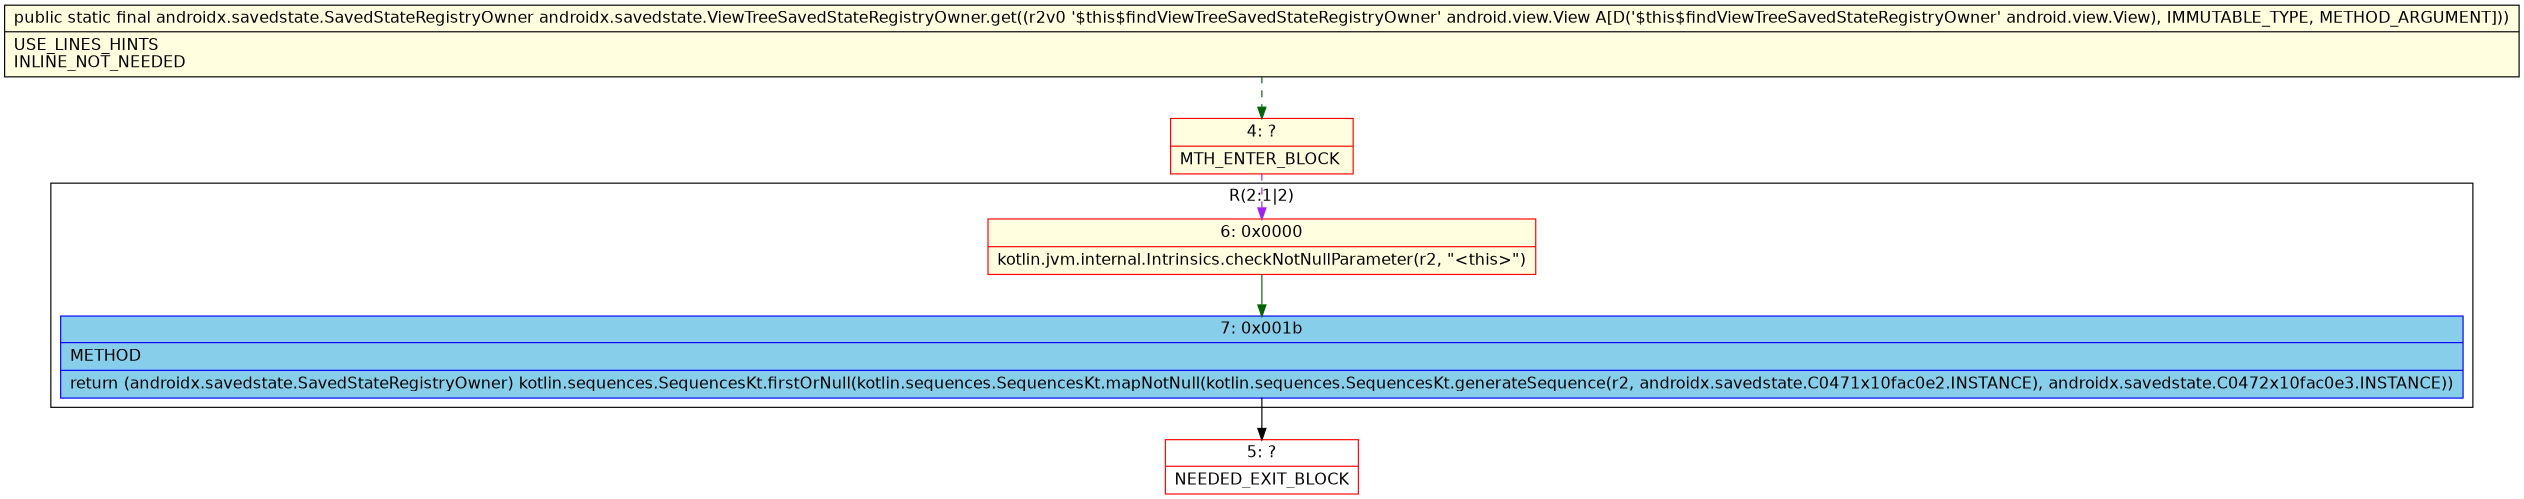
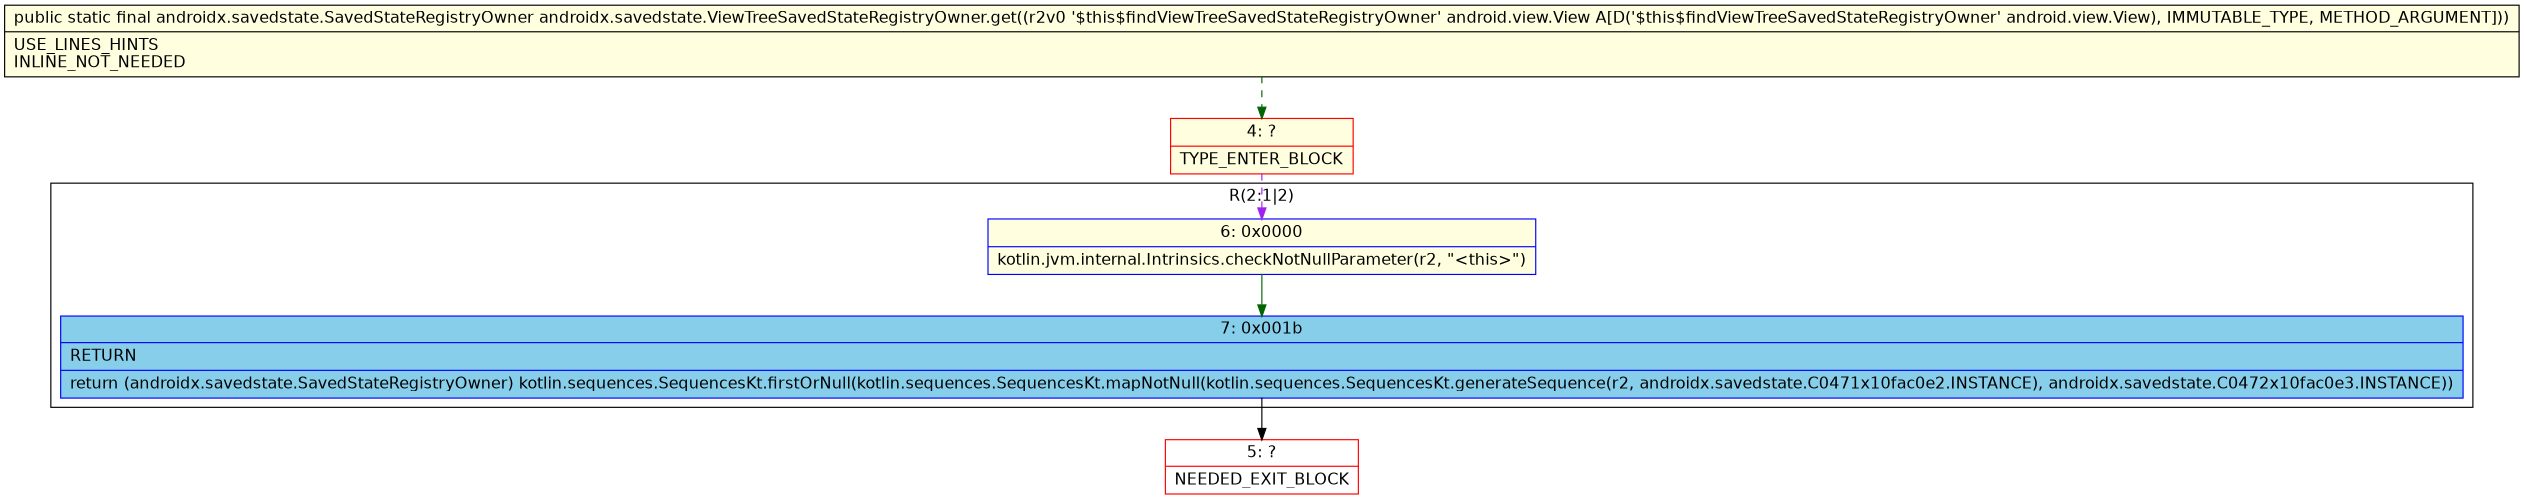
(1260, 159) -> (1262, 159)
(1262, 247) -> (1262, 247)
(106, 356) -> (103, 356)
